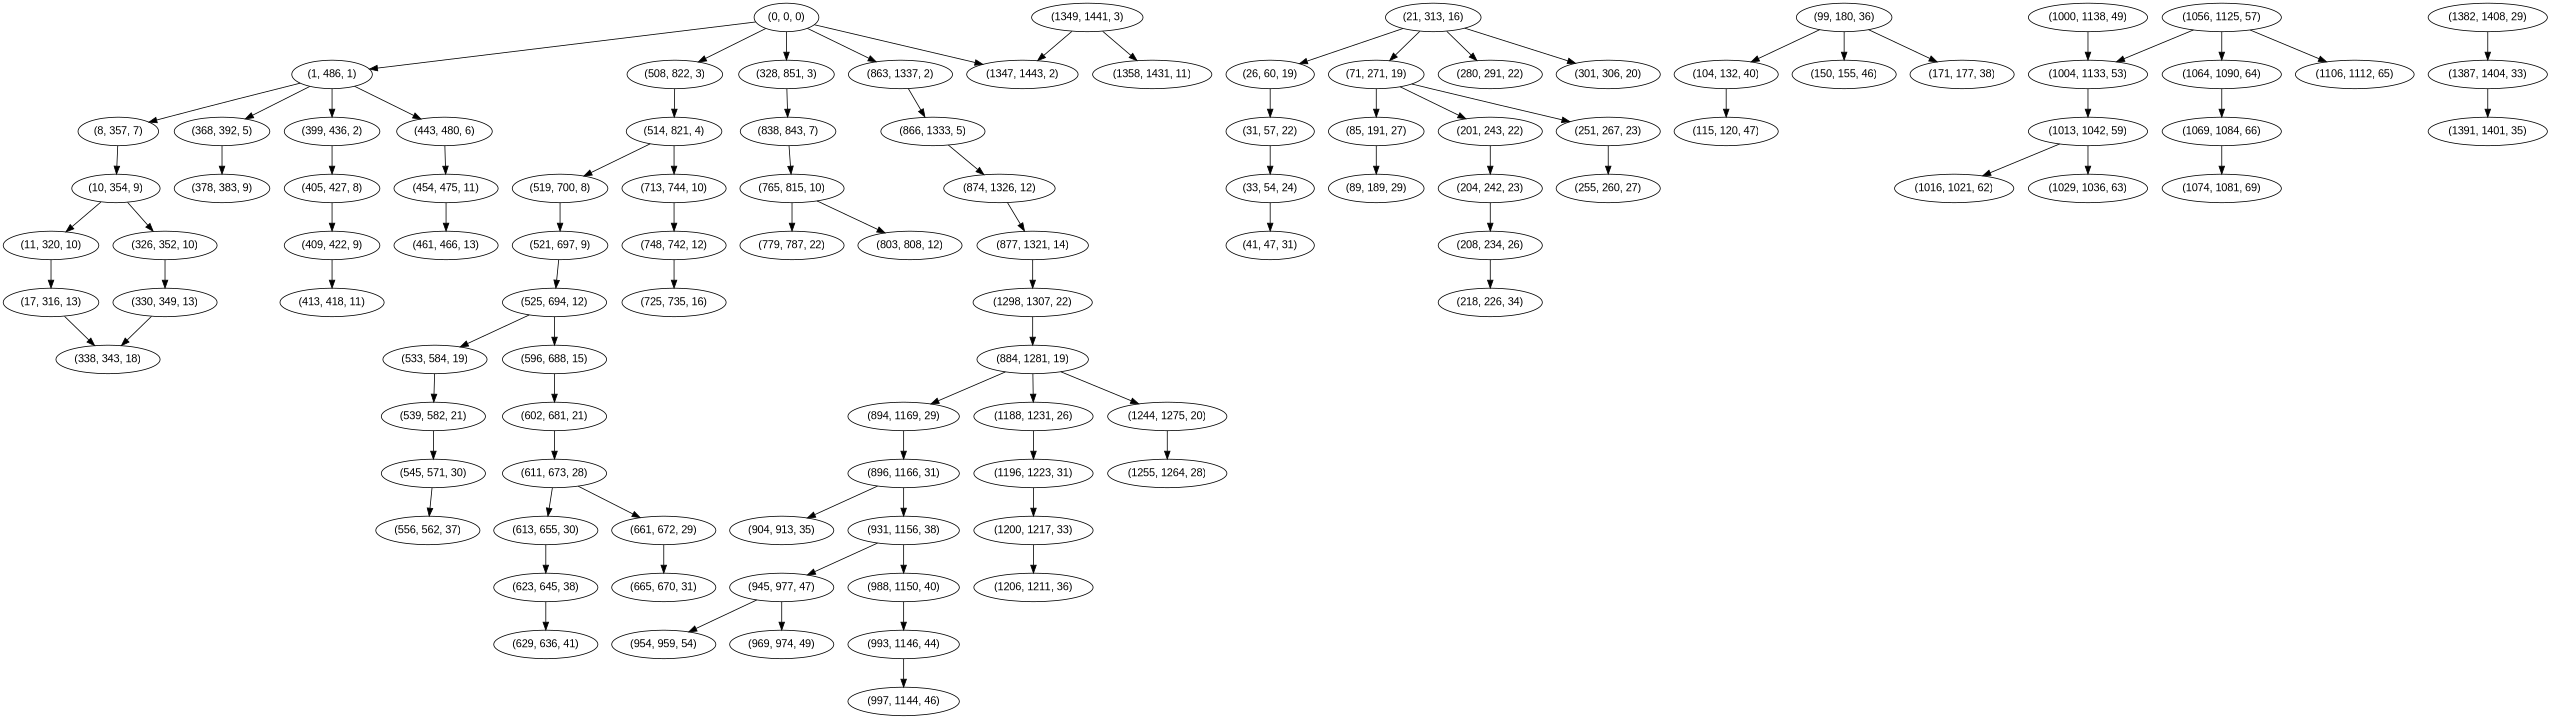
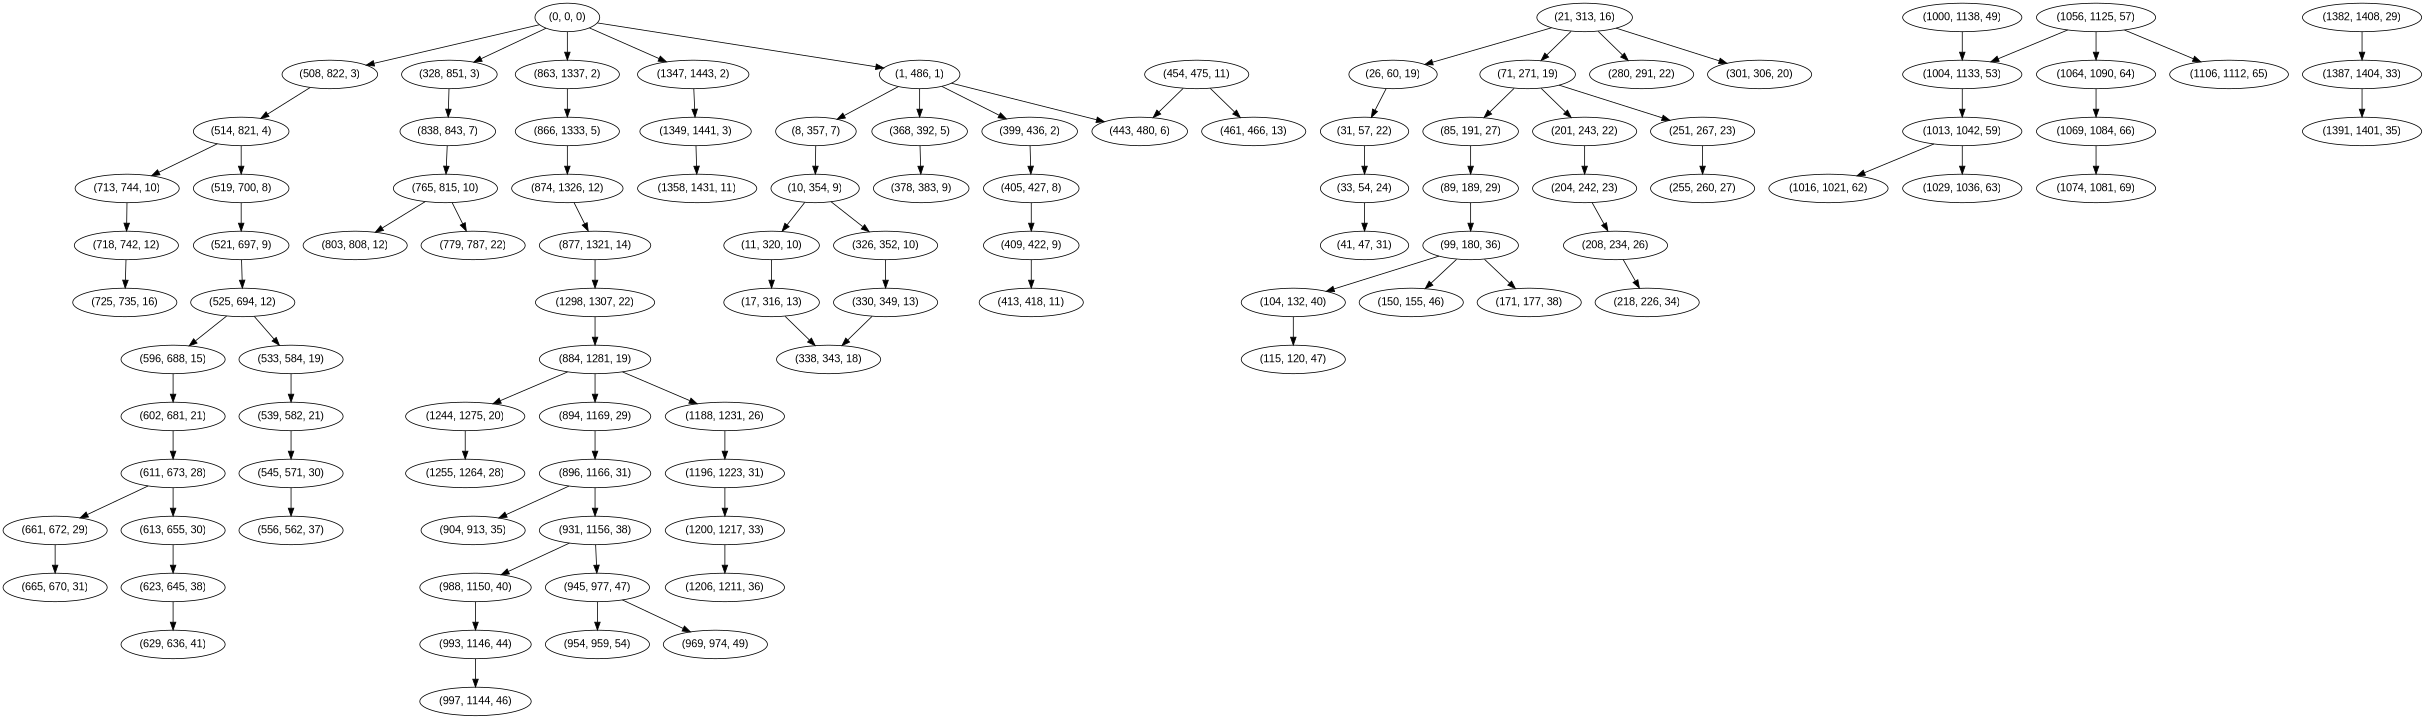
(1058, 43) -> (694, 99)
(445, 156) -> (1171, 100)
none -> (1471, 213)
(674, 245) -> (126, 245)
